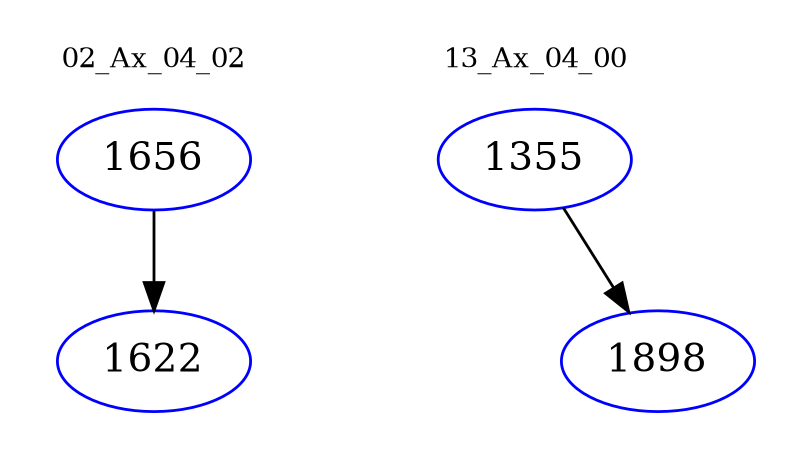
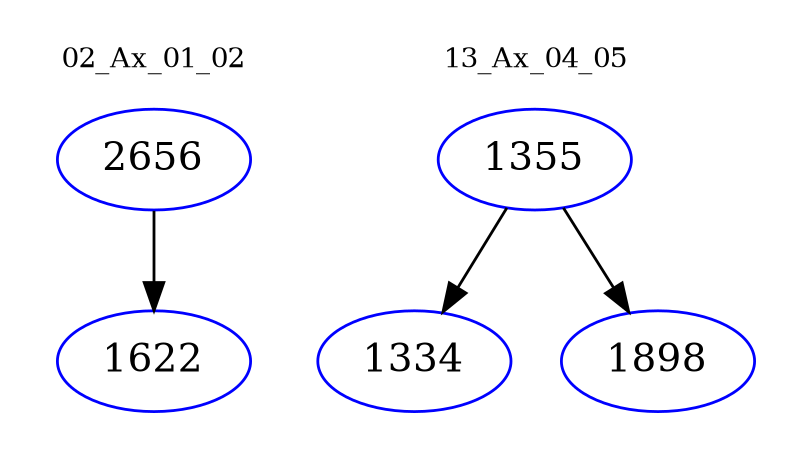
(154, 60) -> (154, 60)
(536, 60) -> (536, 60)
(154, 160) -> (154, 160)
none -> (414, 361)
